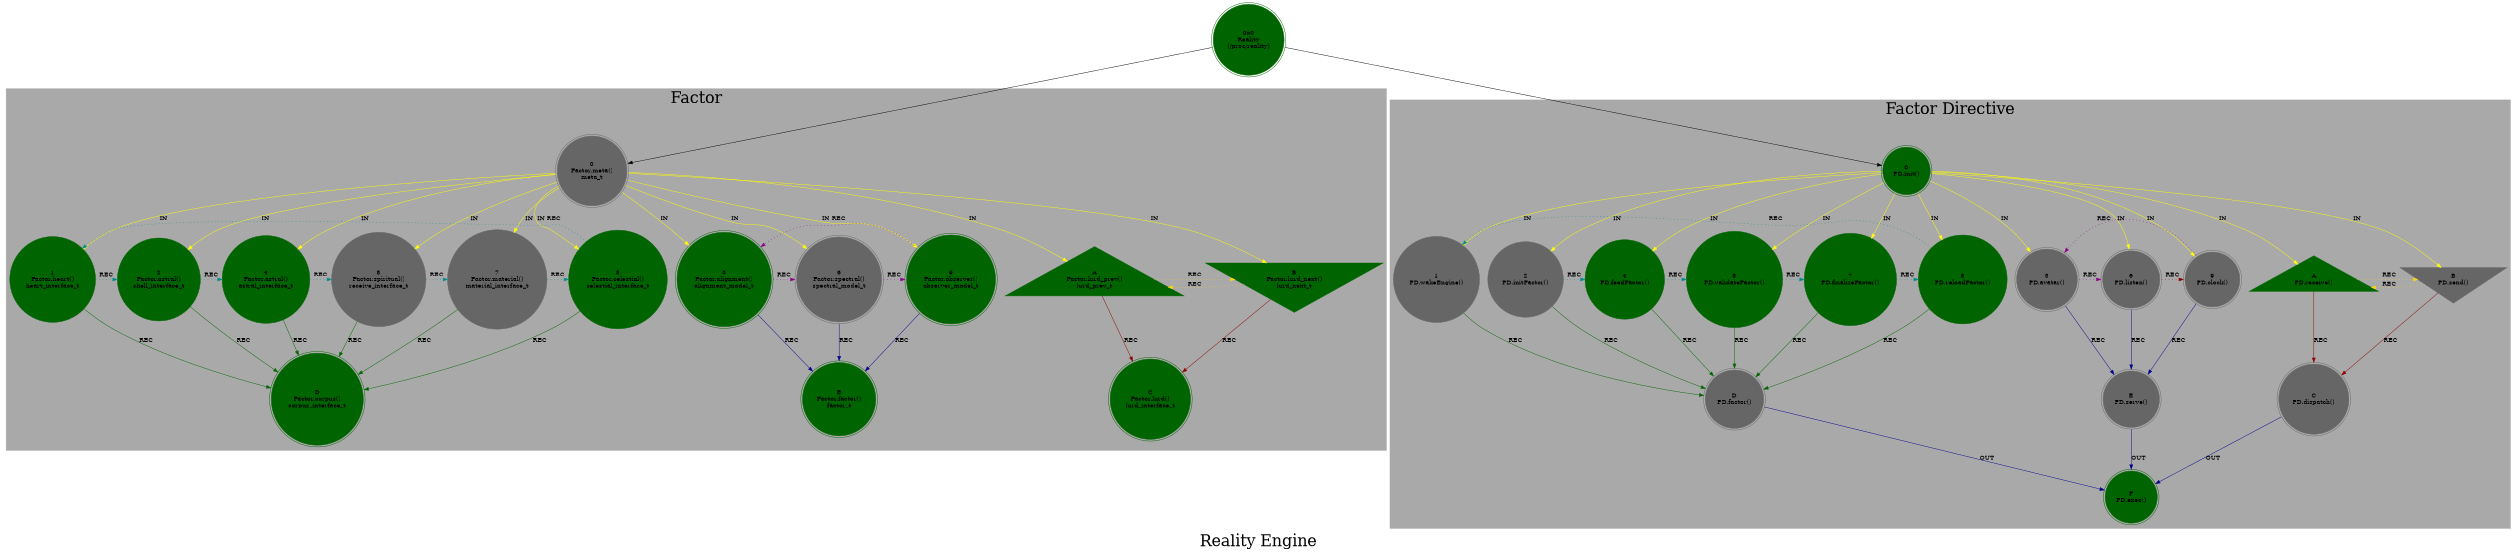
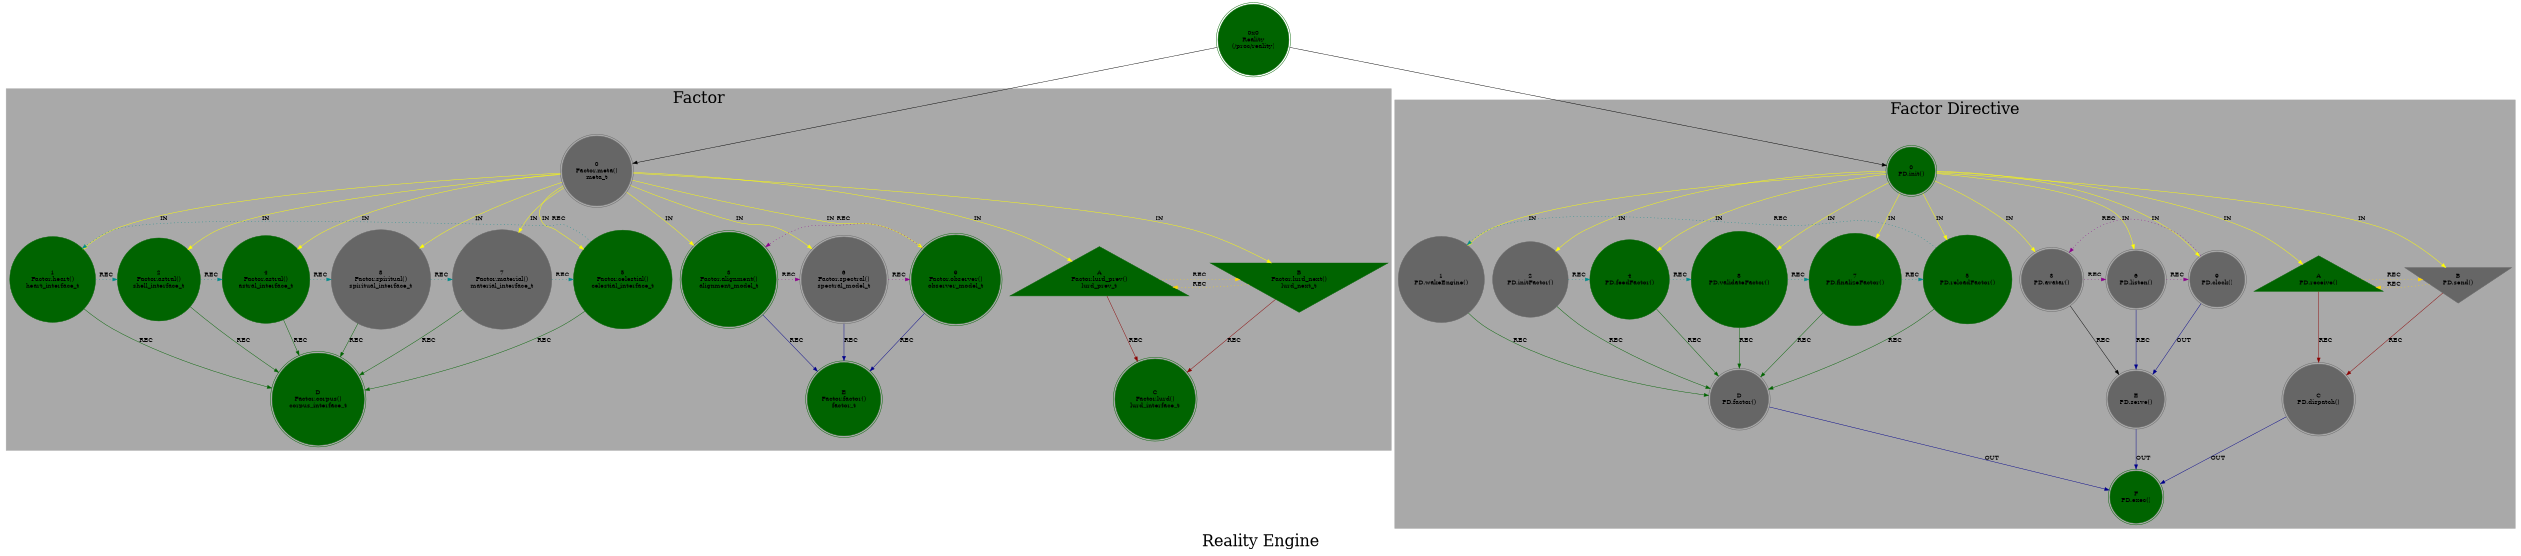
(379, 279) -> (381, 279)
(2170, 279) -> (2175, 279)
(2089, 338) -> (2093, 338)
(2179, 340) -> (2184, 340)
